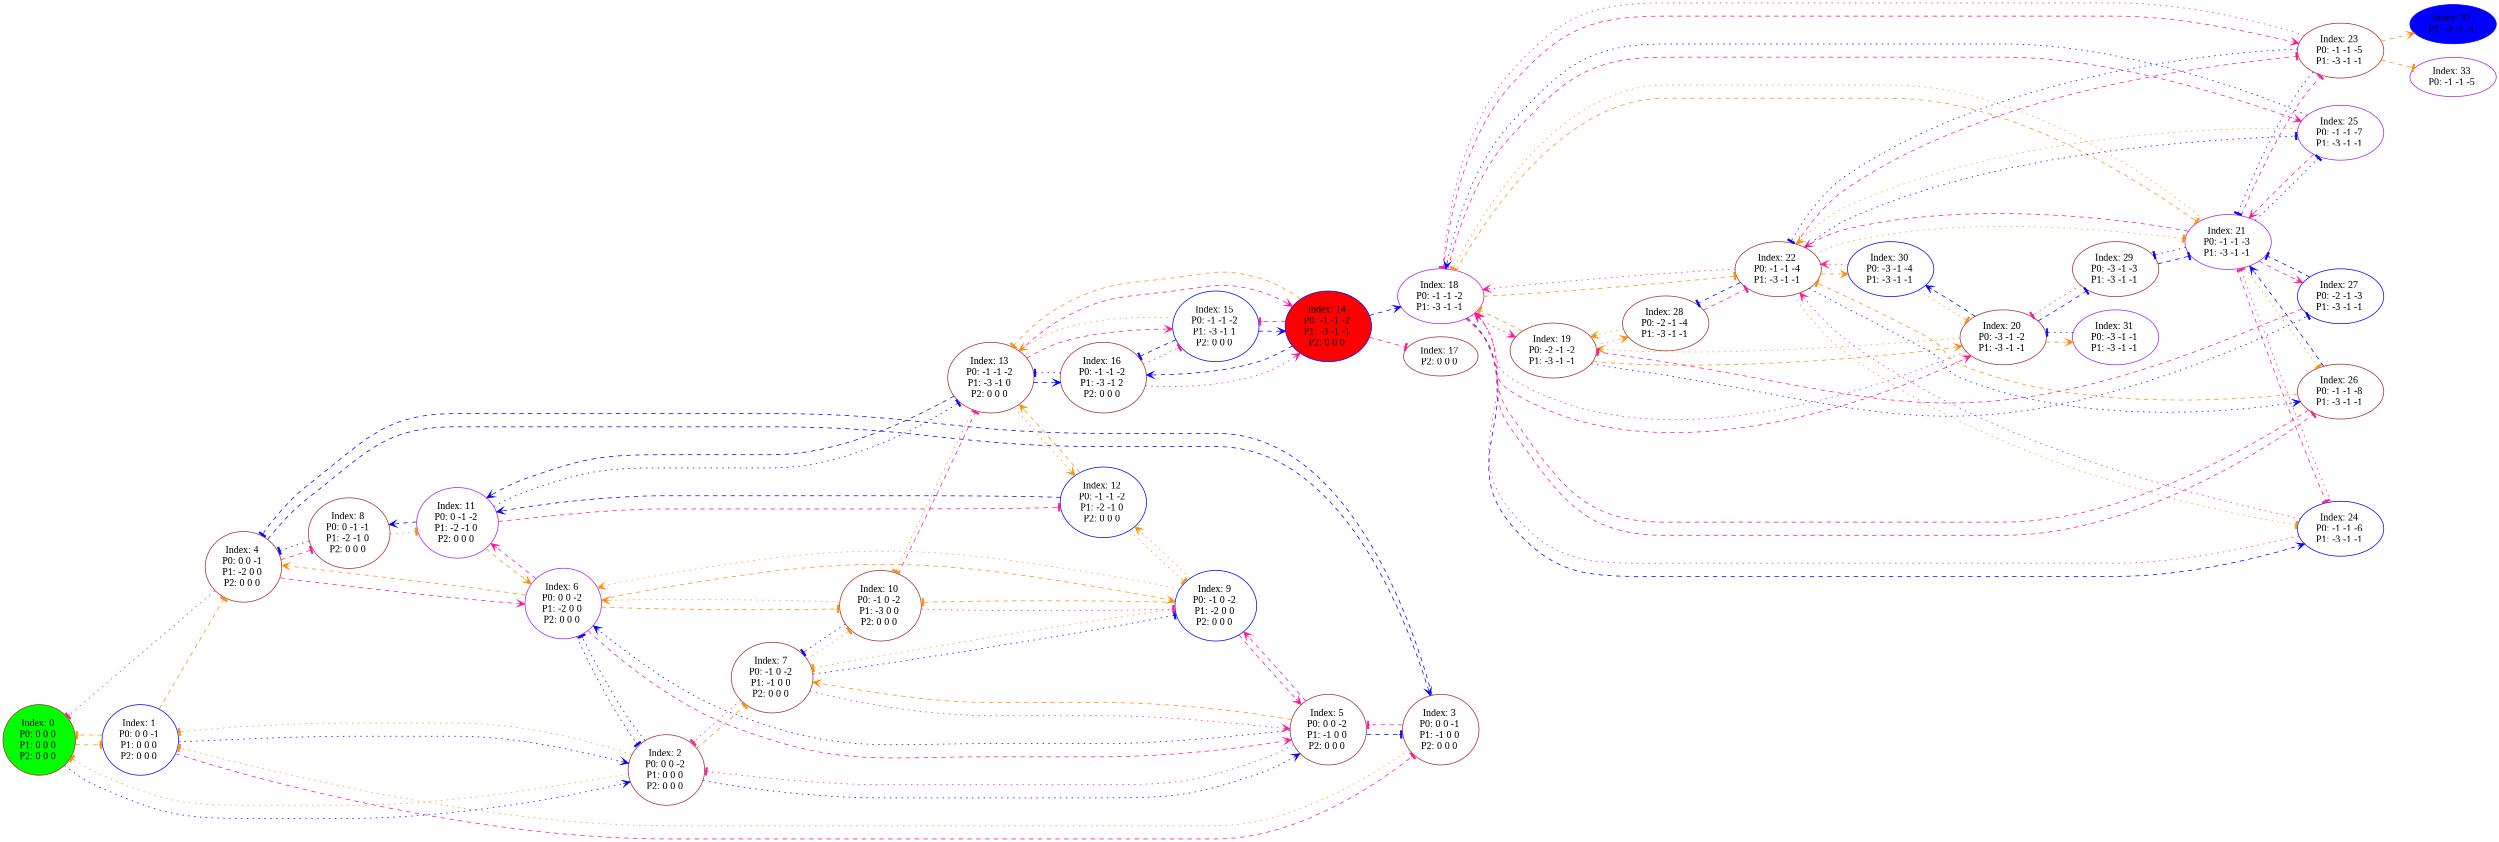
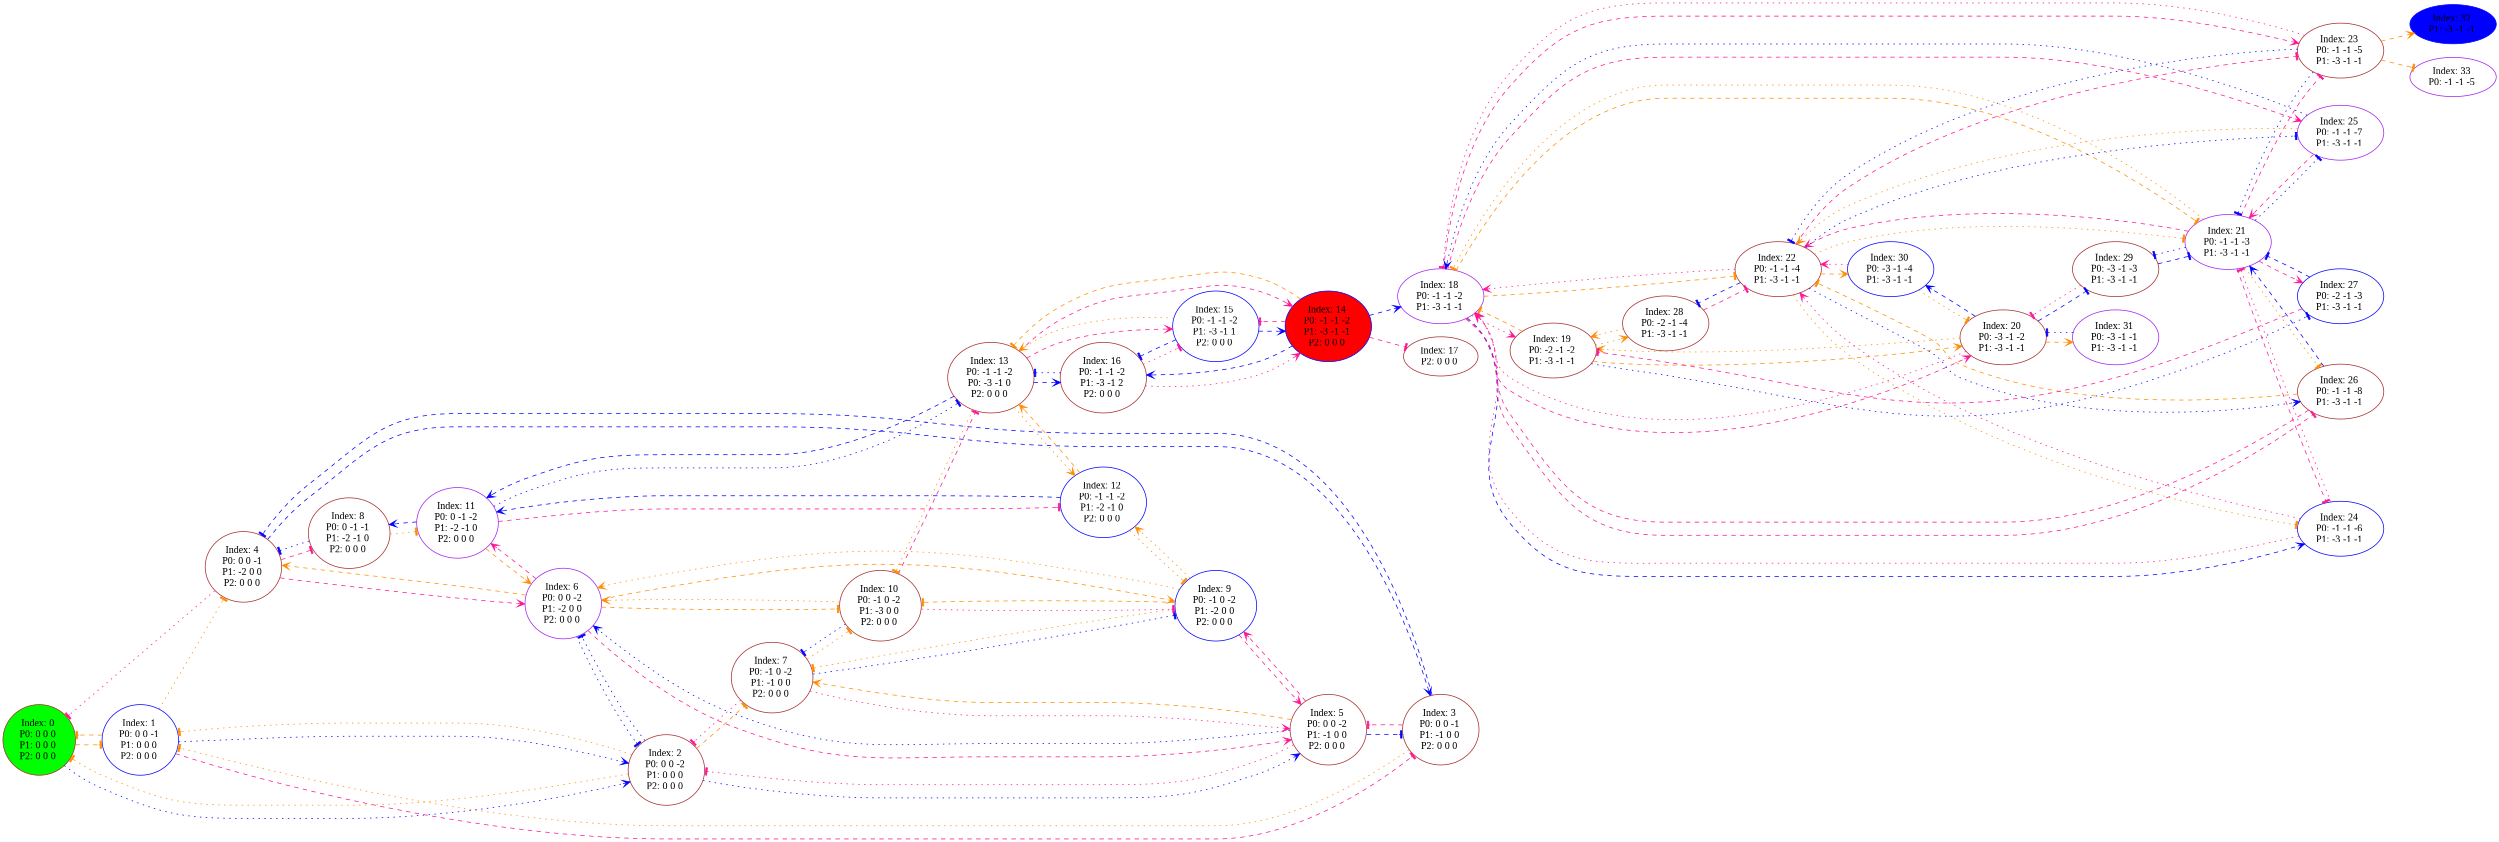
(991, 378) -> (991, 378)
(191, 655) -> (191, 655)
